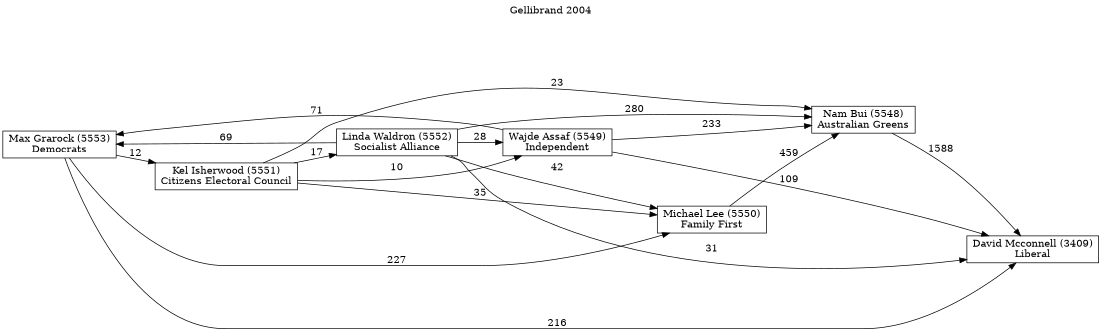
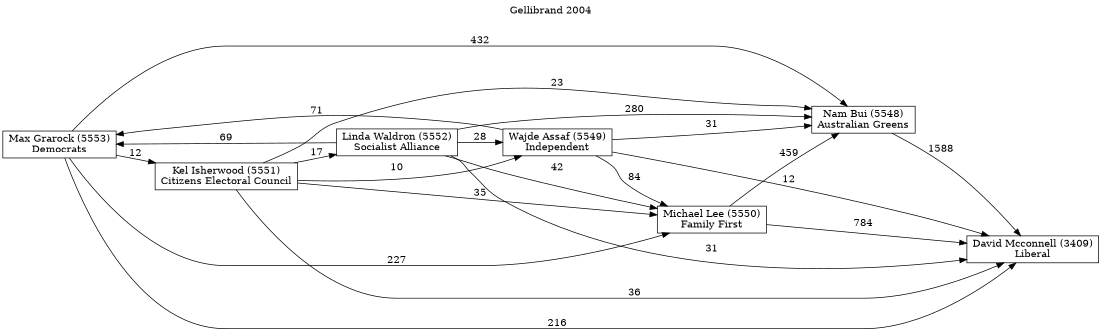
none -> (451, 46)
(712, 124) -> (712, 124)
(789, 180) -> (789, 180)
none -> (625, 183)
none -> (863, 234)
none -> (599, 298)
